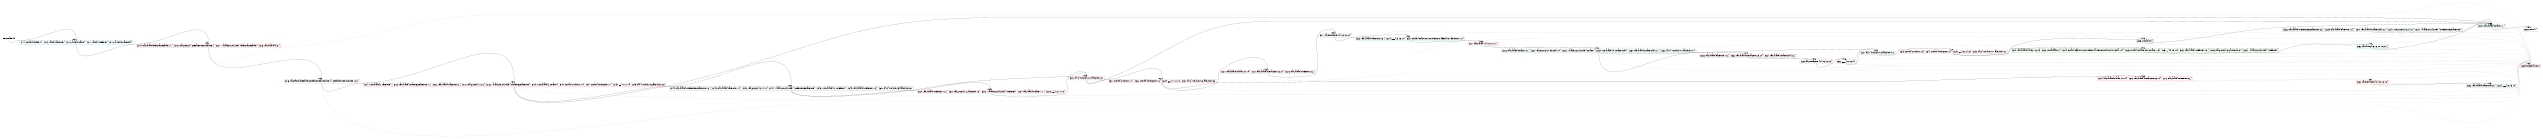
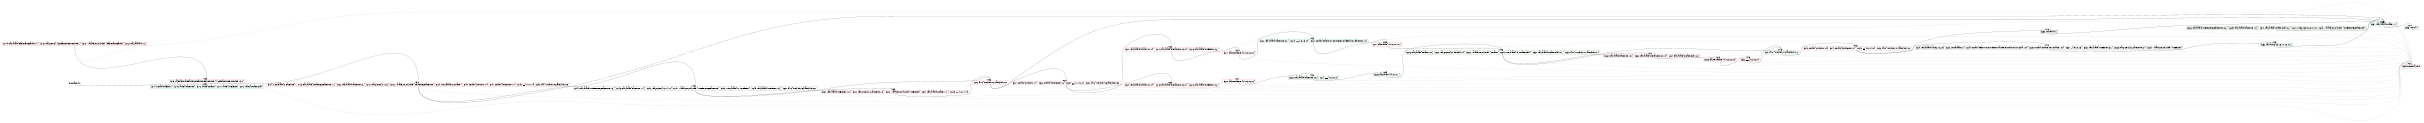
(143, 43) -> none
none -> (1387, 75)
